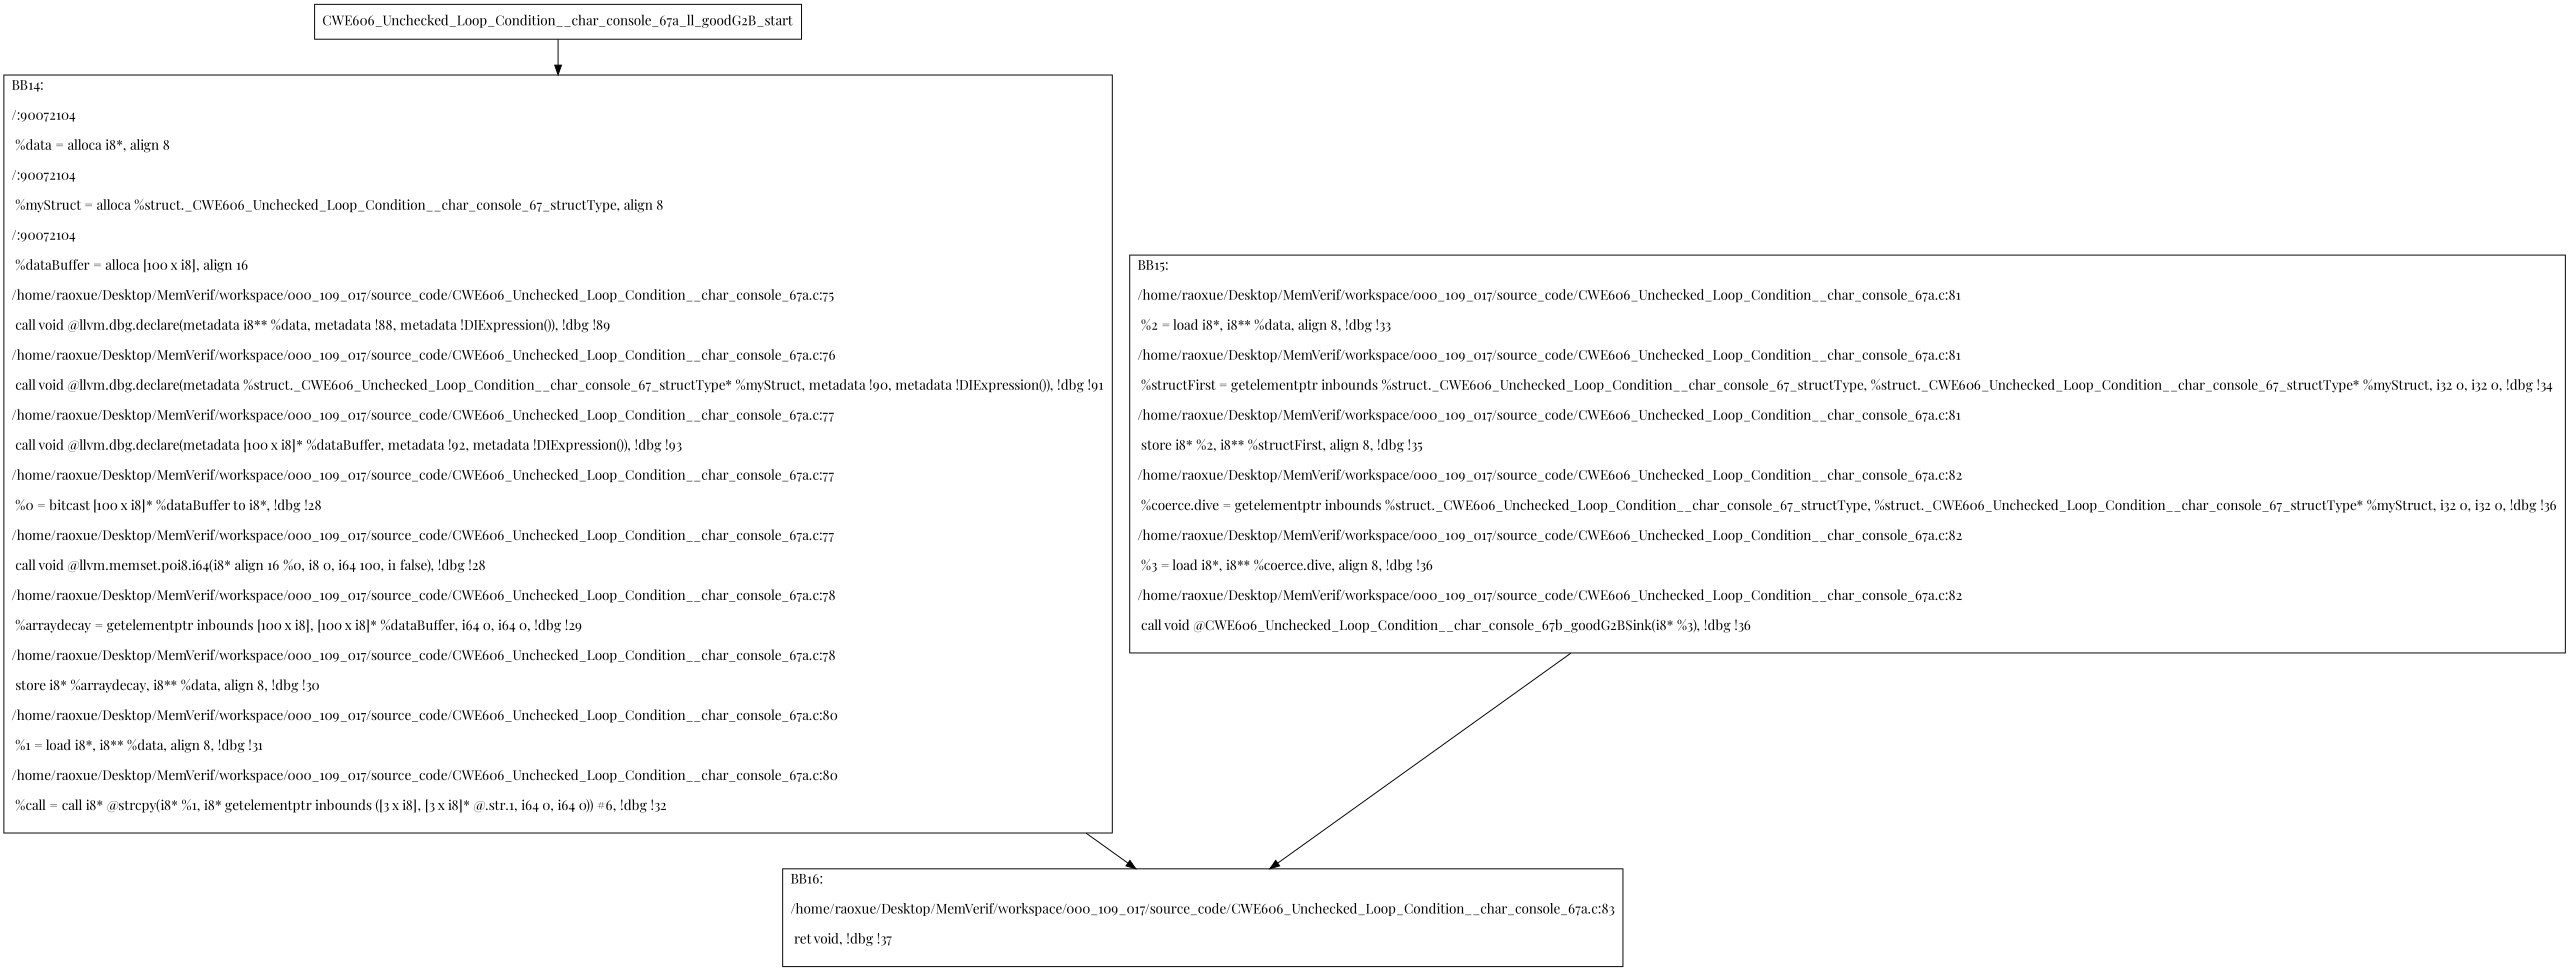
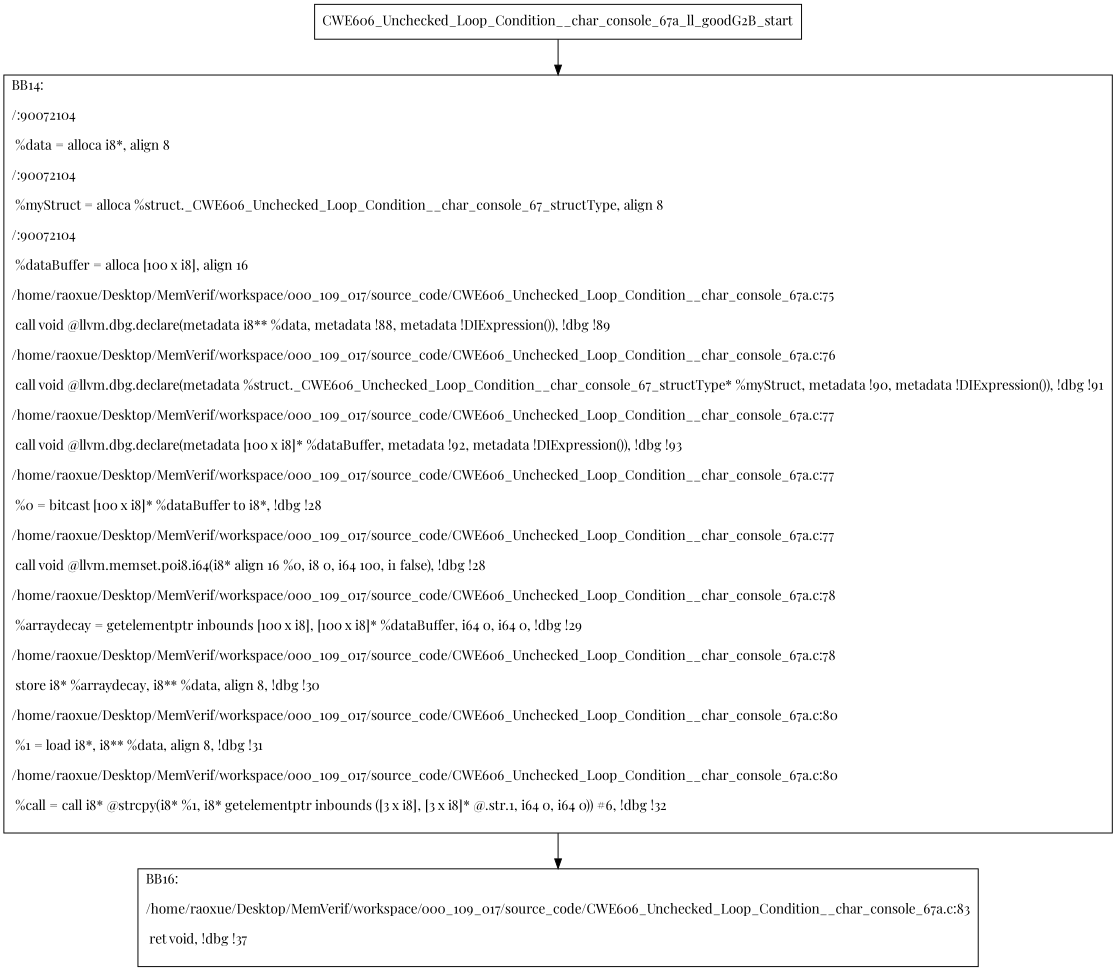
(1848, 454) -> none
